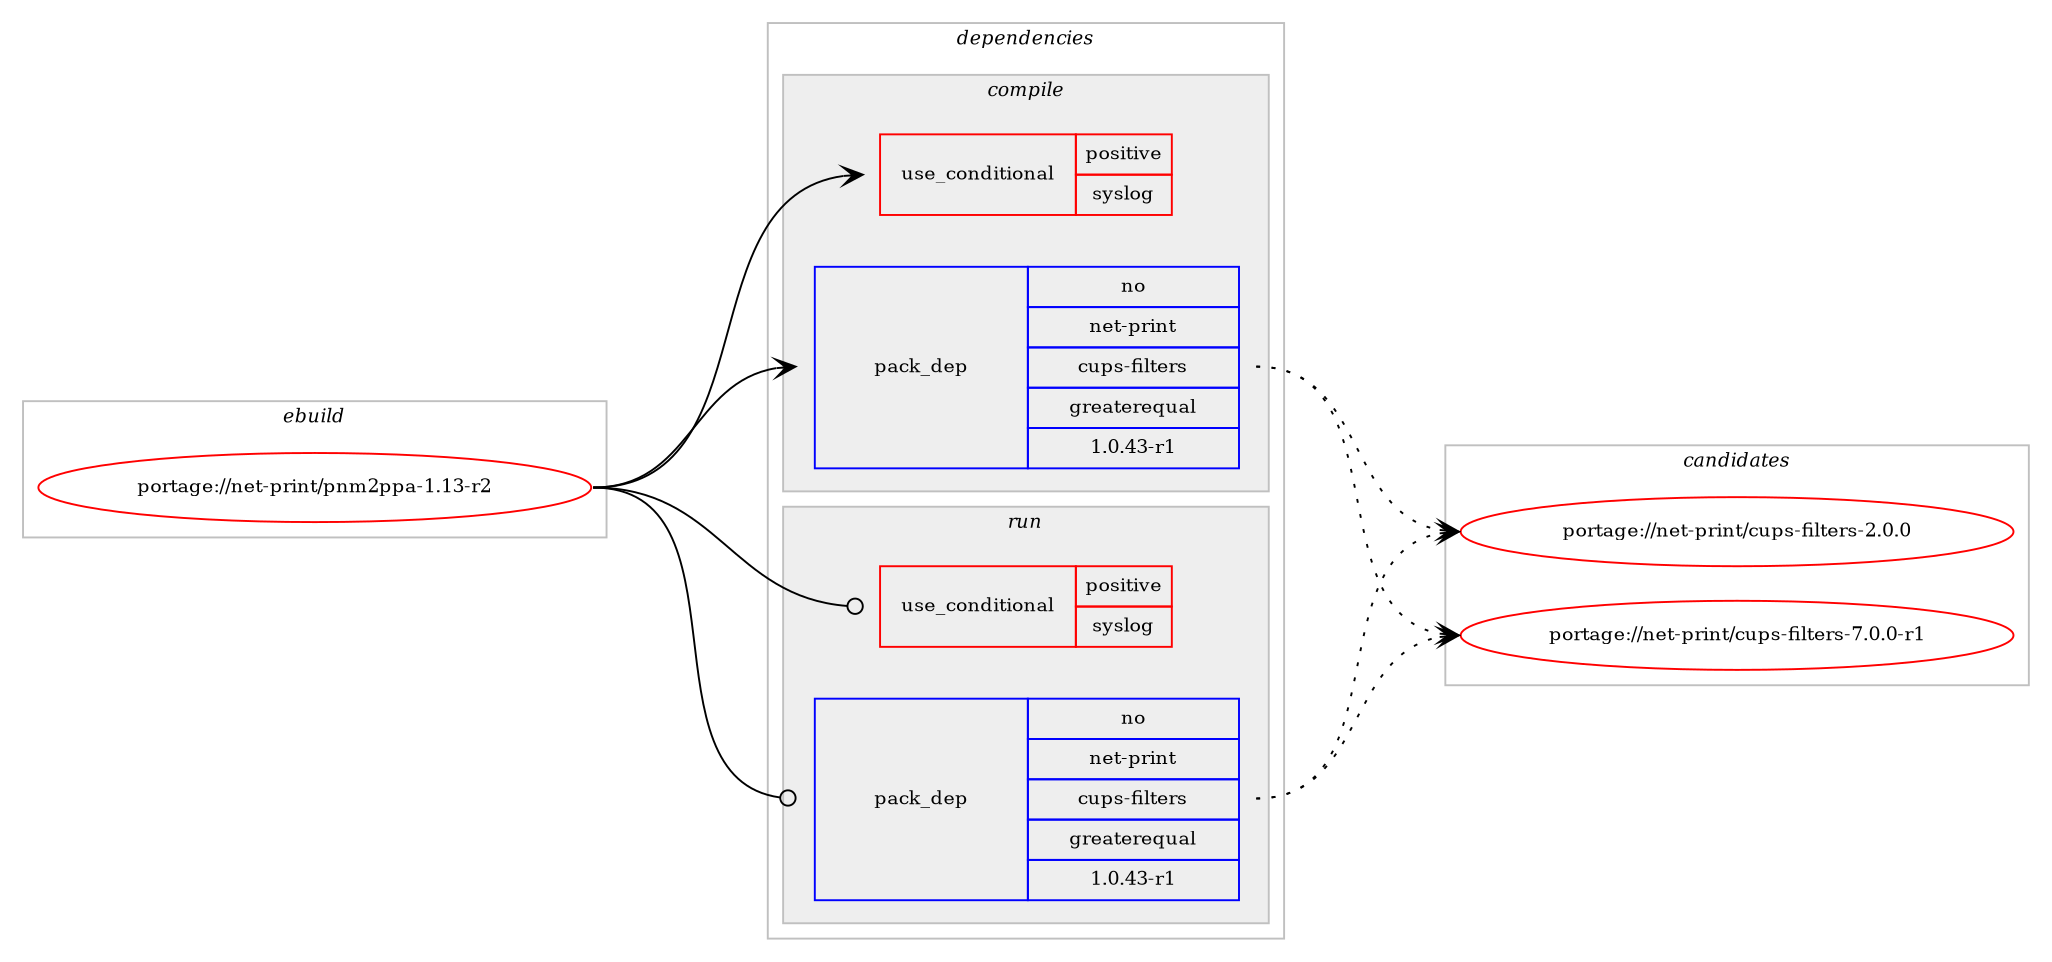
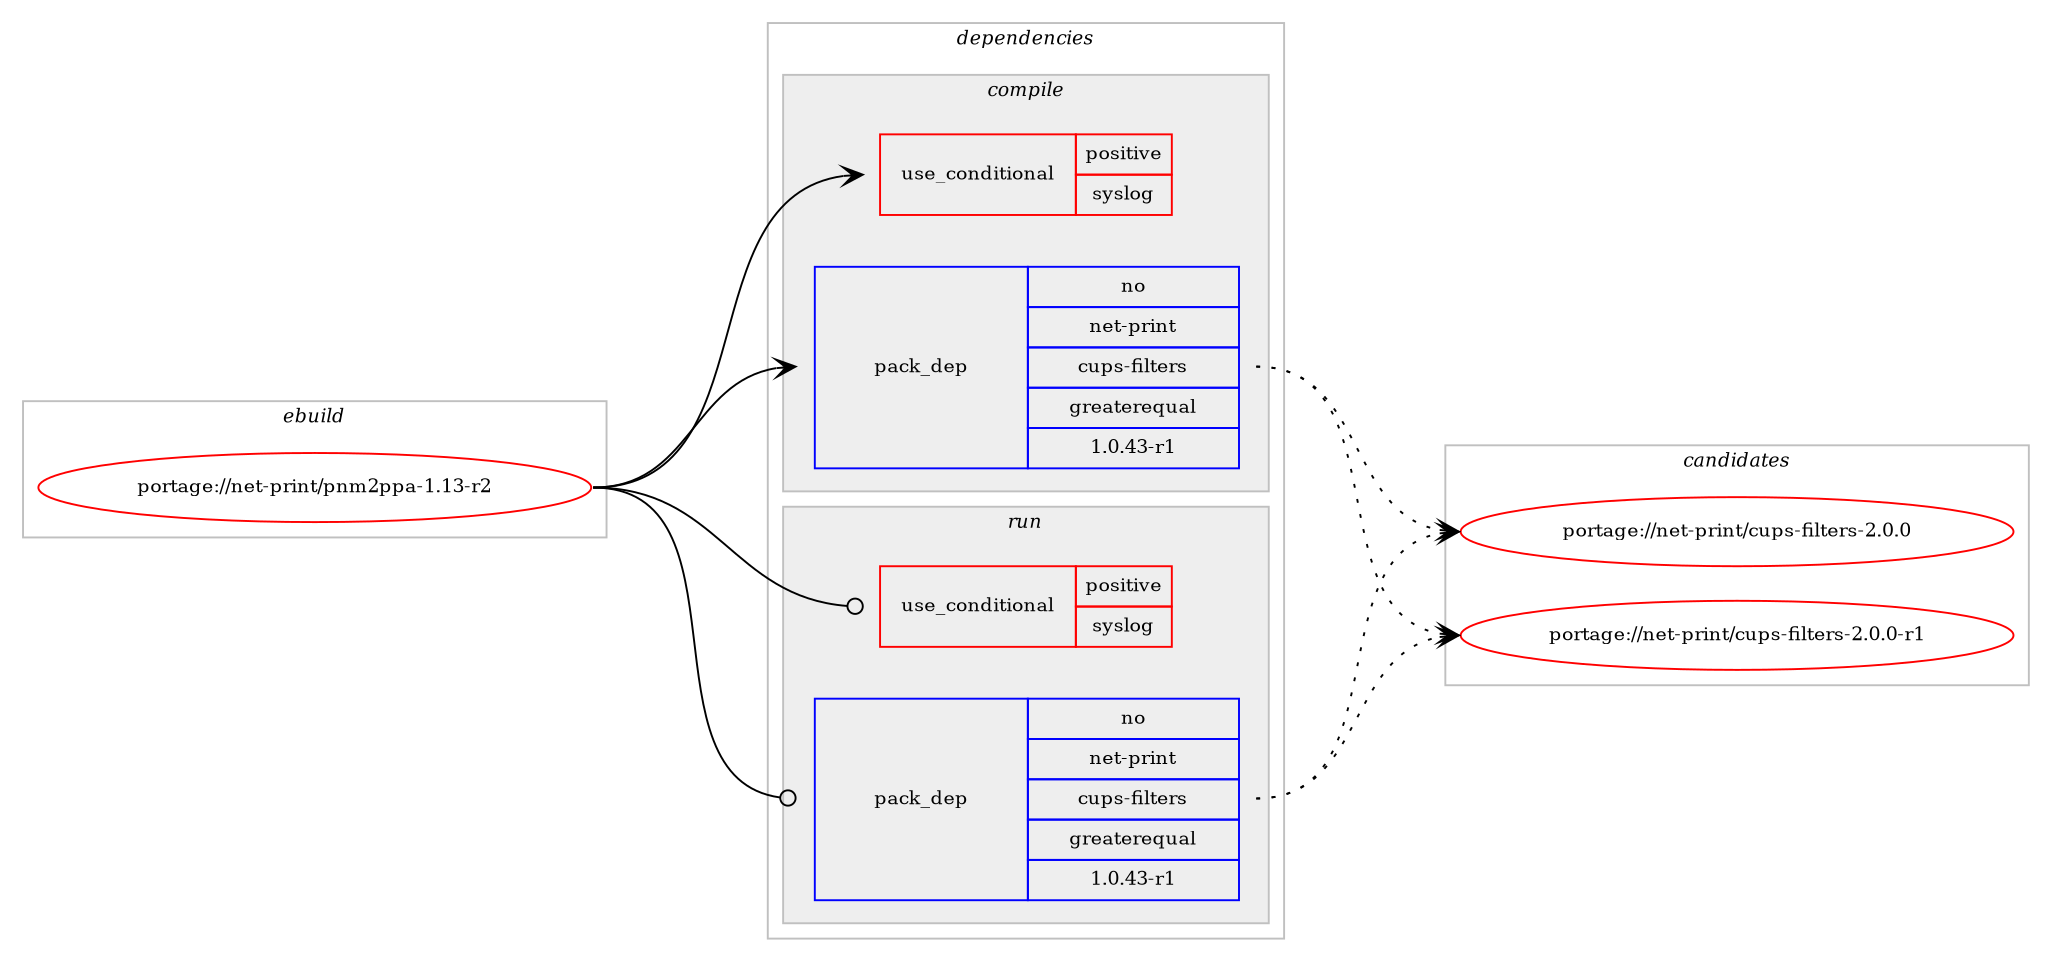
(1737, 635) -> (1737, 635)
